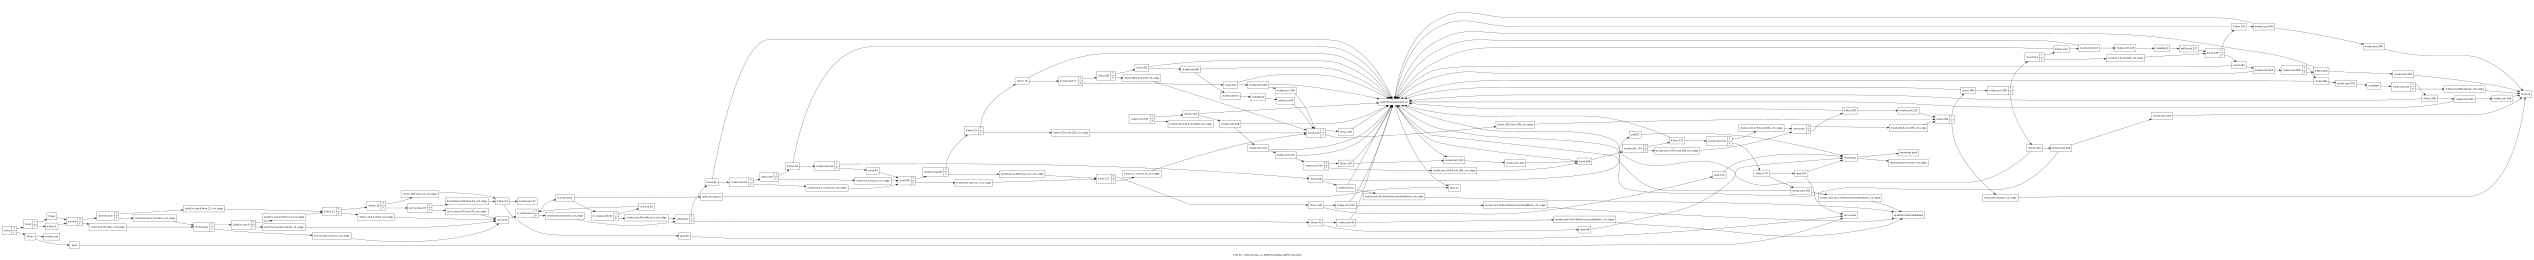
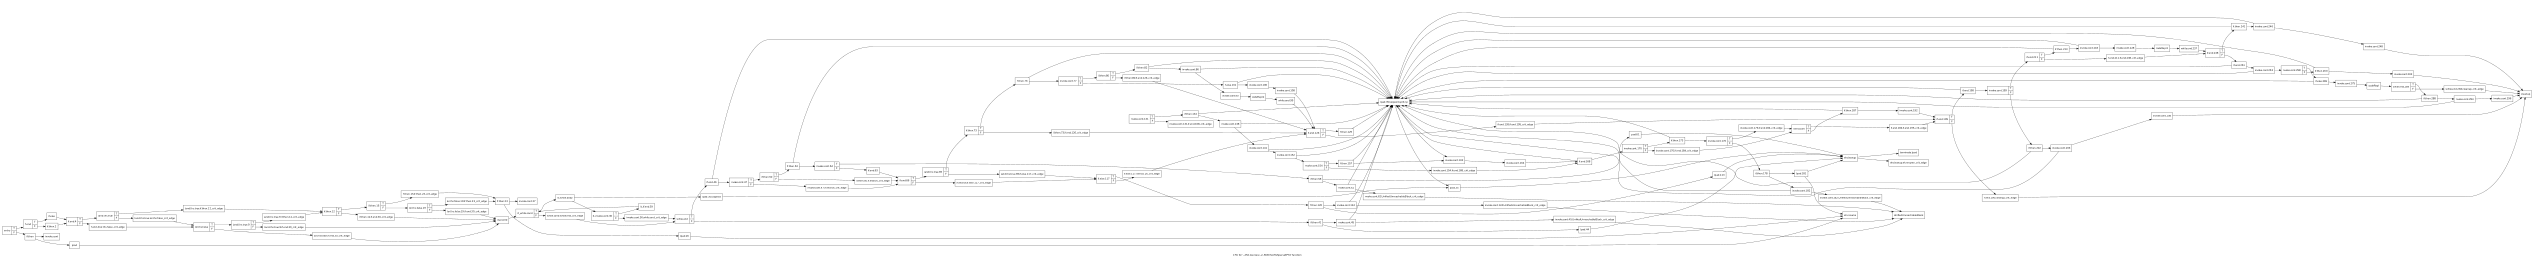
(1323, 89) -> none
none -> (1651, 173)
